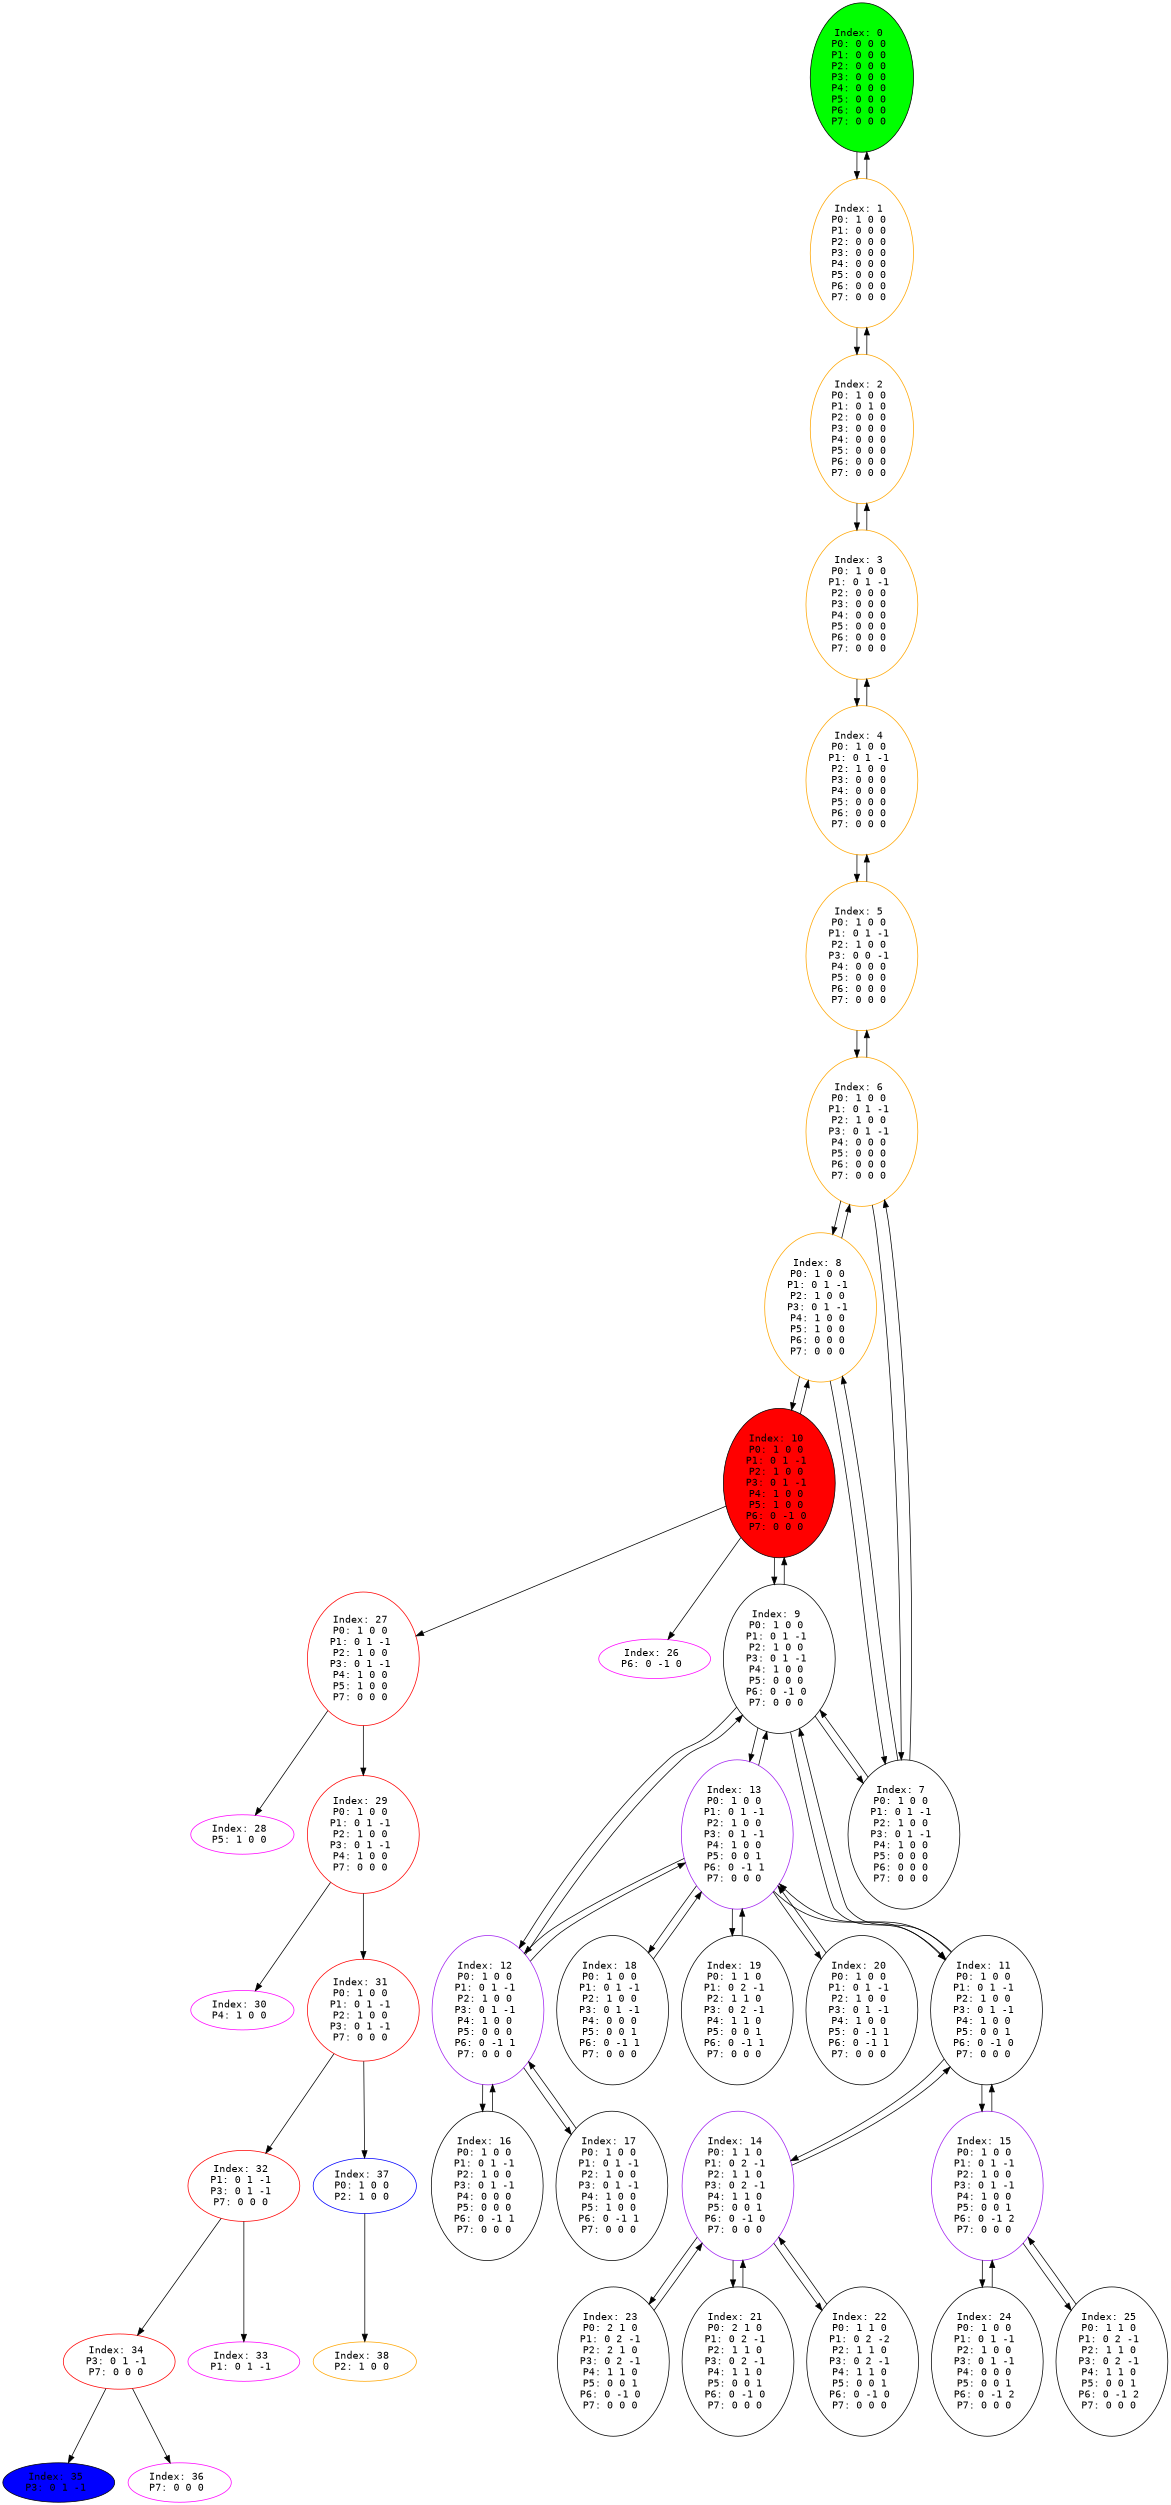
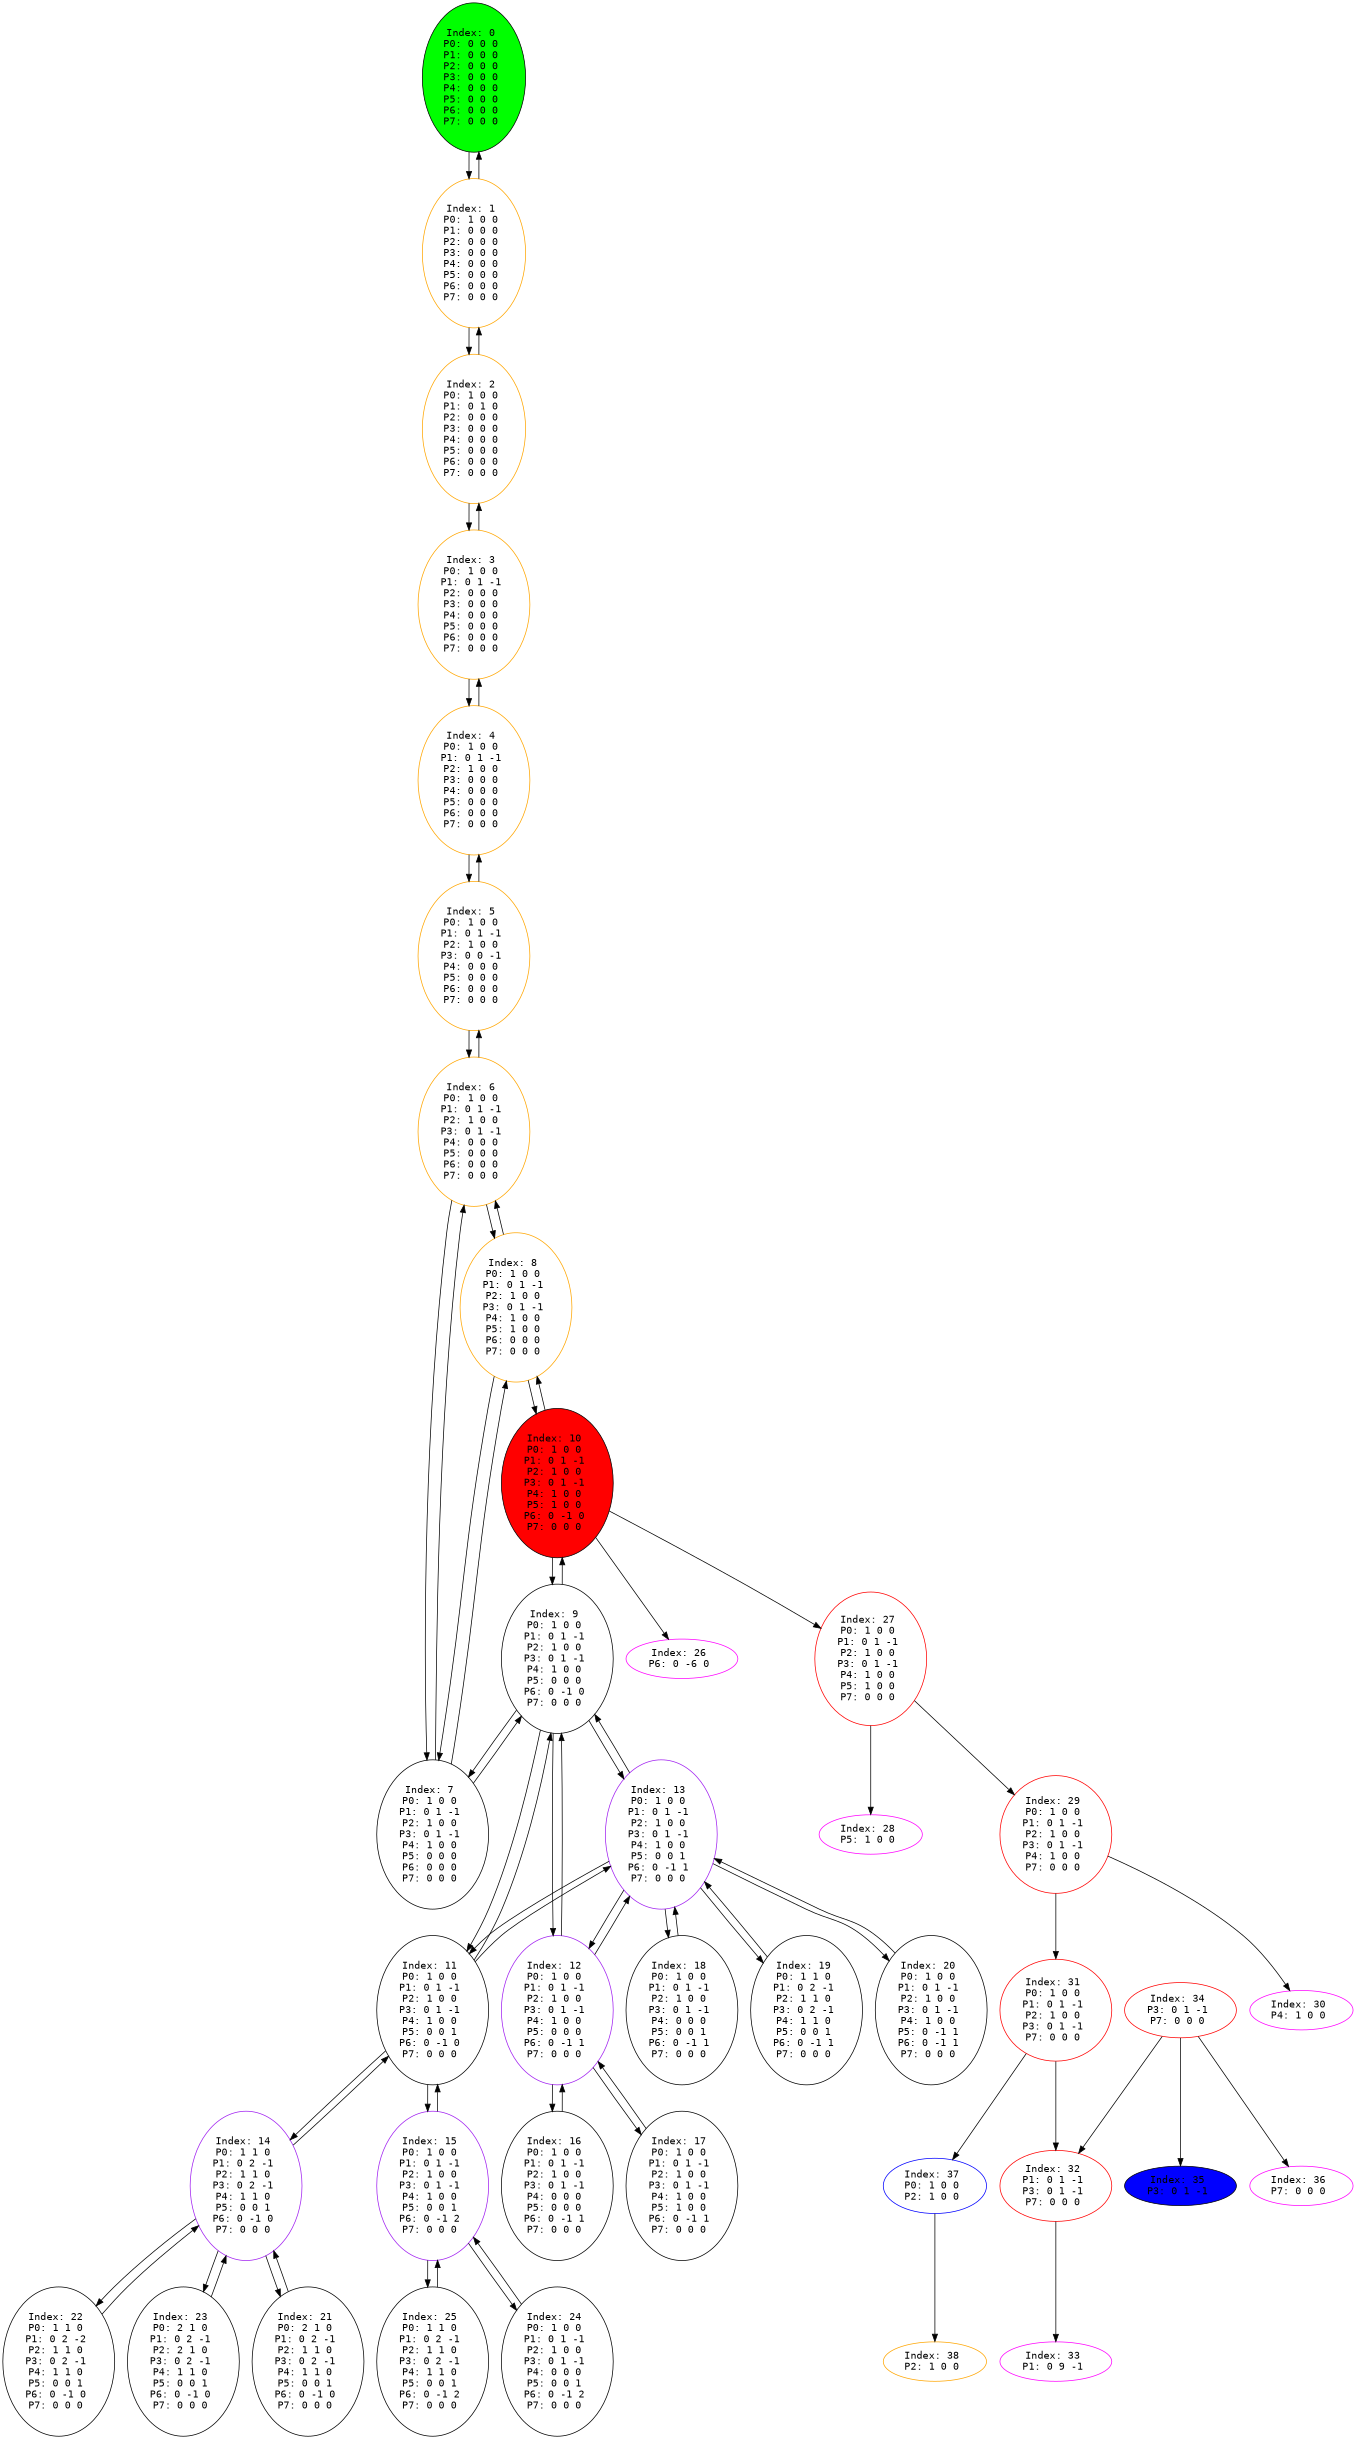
(655, 1659) -> (682, 1659)
(182, 2274) -> (1123, 2092)
(244, 2362) -> (1056, 2362)
